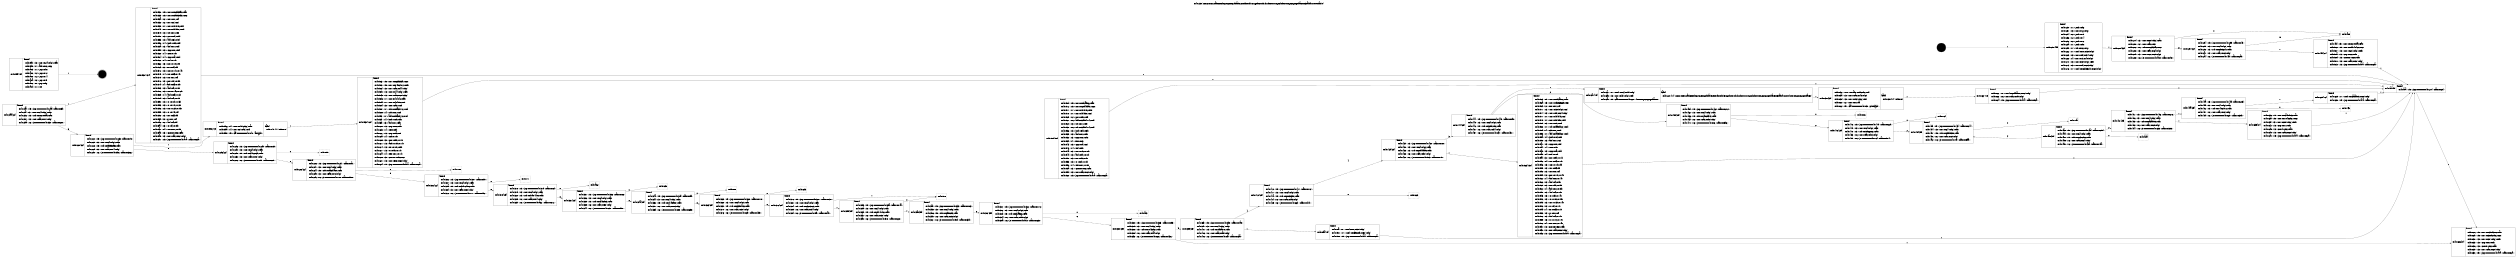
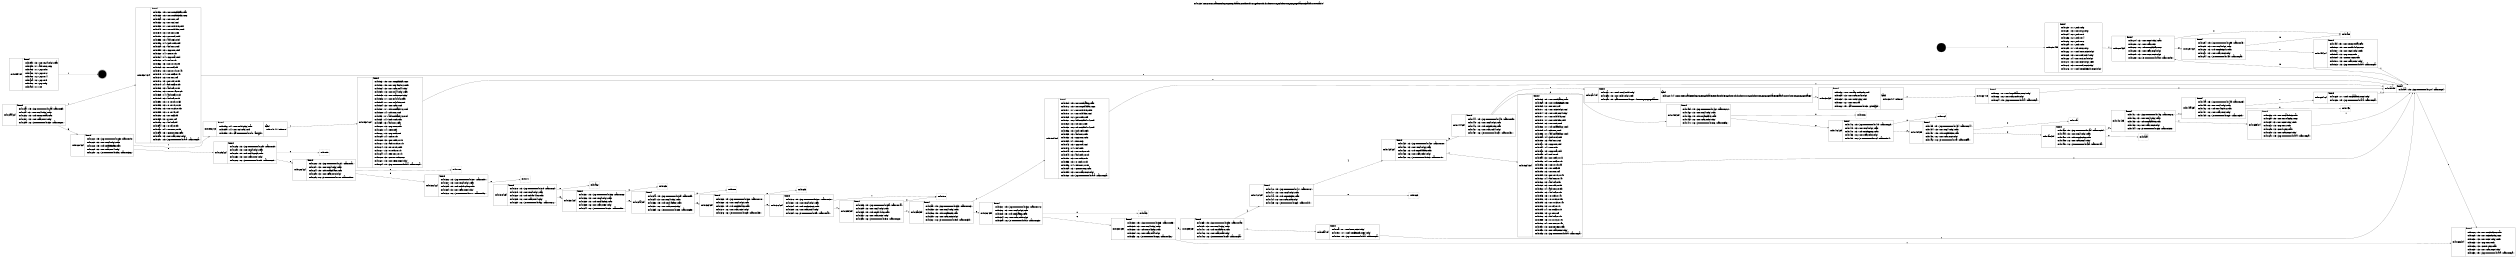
none -> (2293, 68)
(1448, 138) -> (1453, 139)
(2008, 138) -> (2007, 134)
none -> (1008, 182)
(490, 190) -> none
